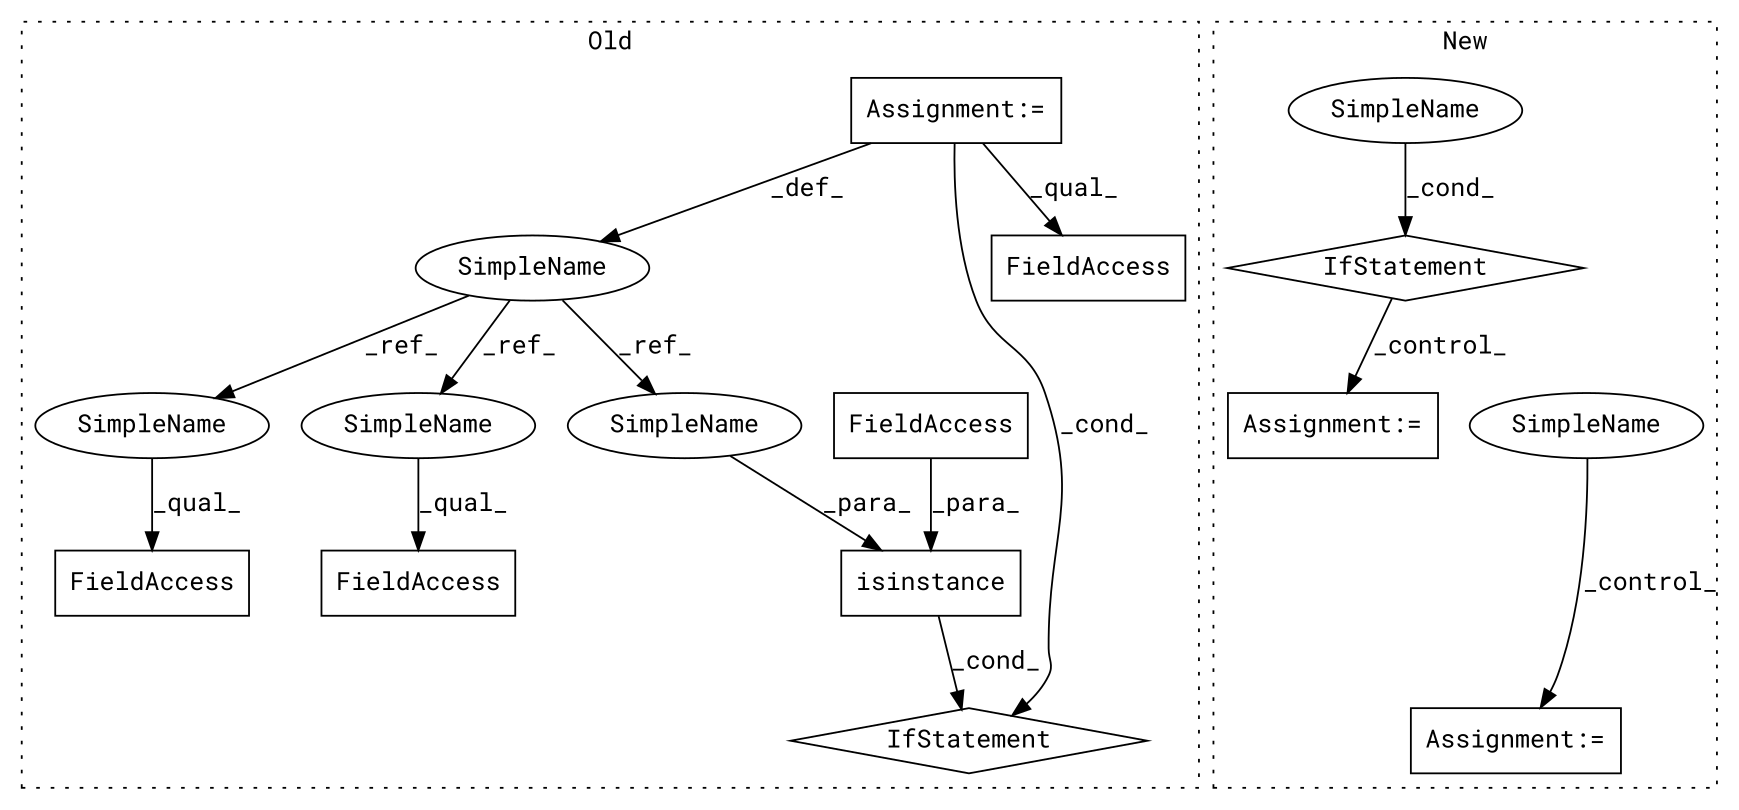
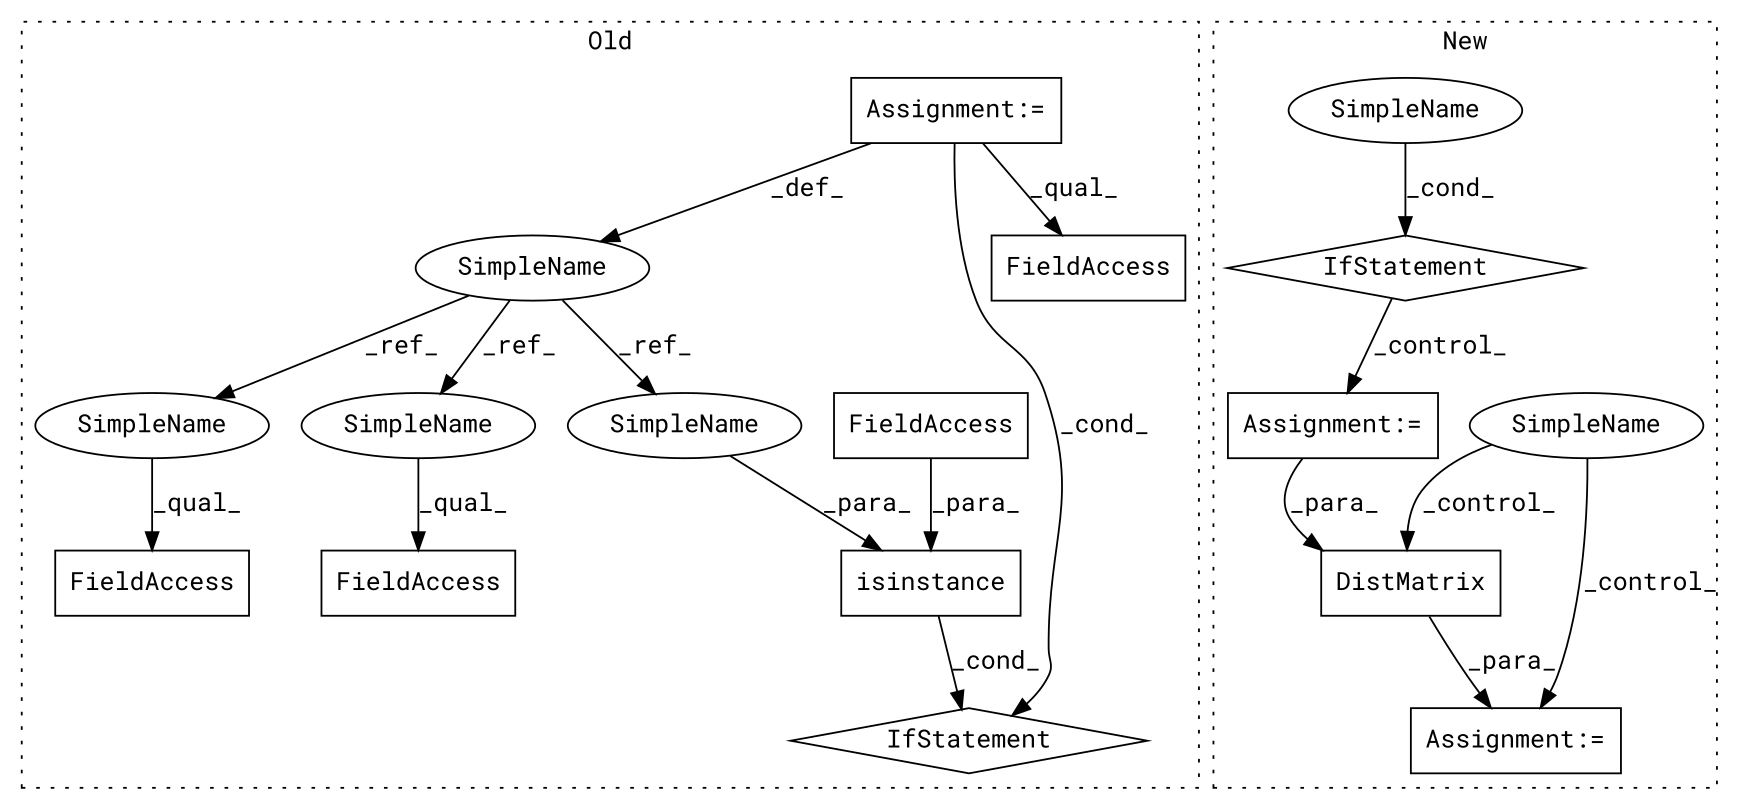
none -> (1411, 583)
